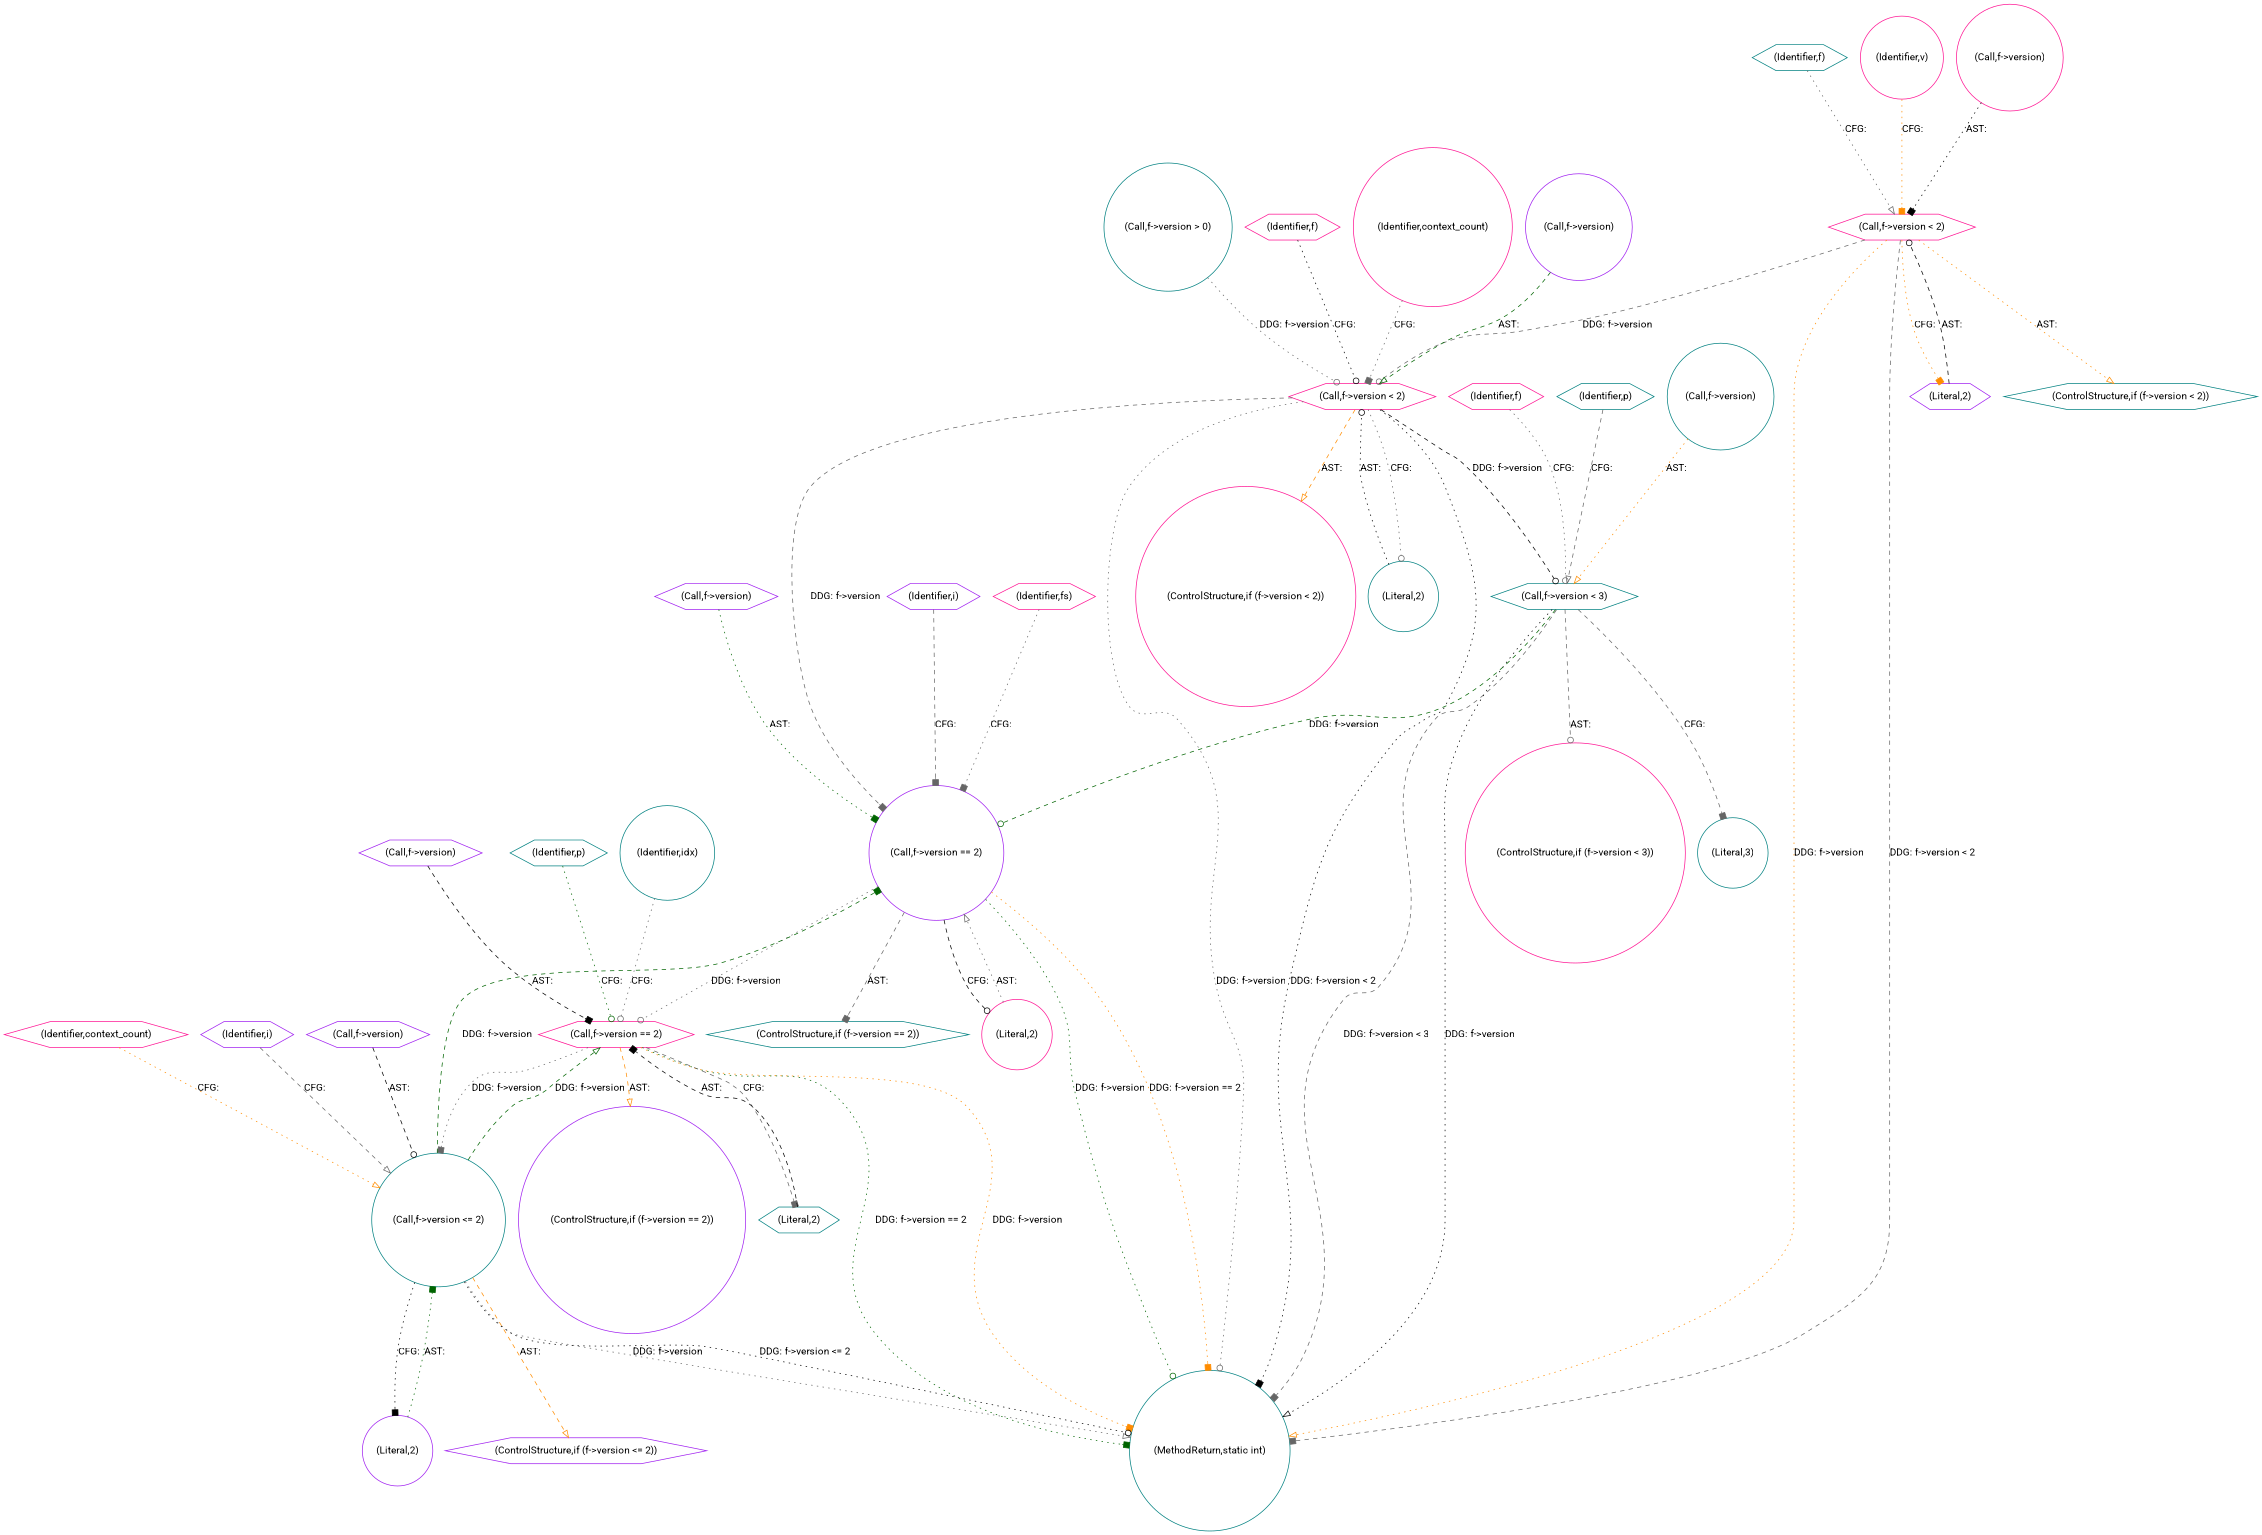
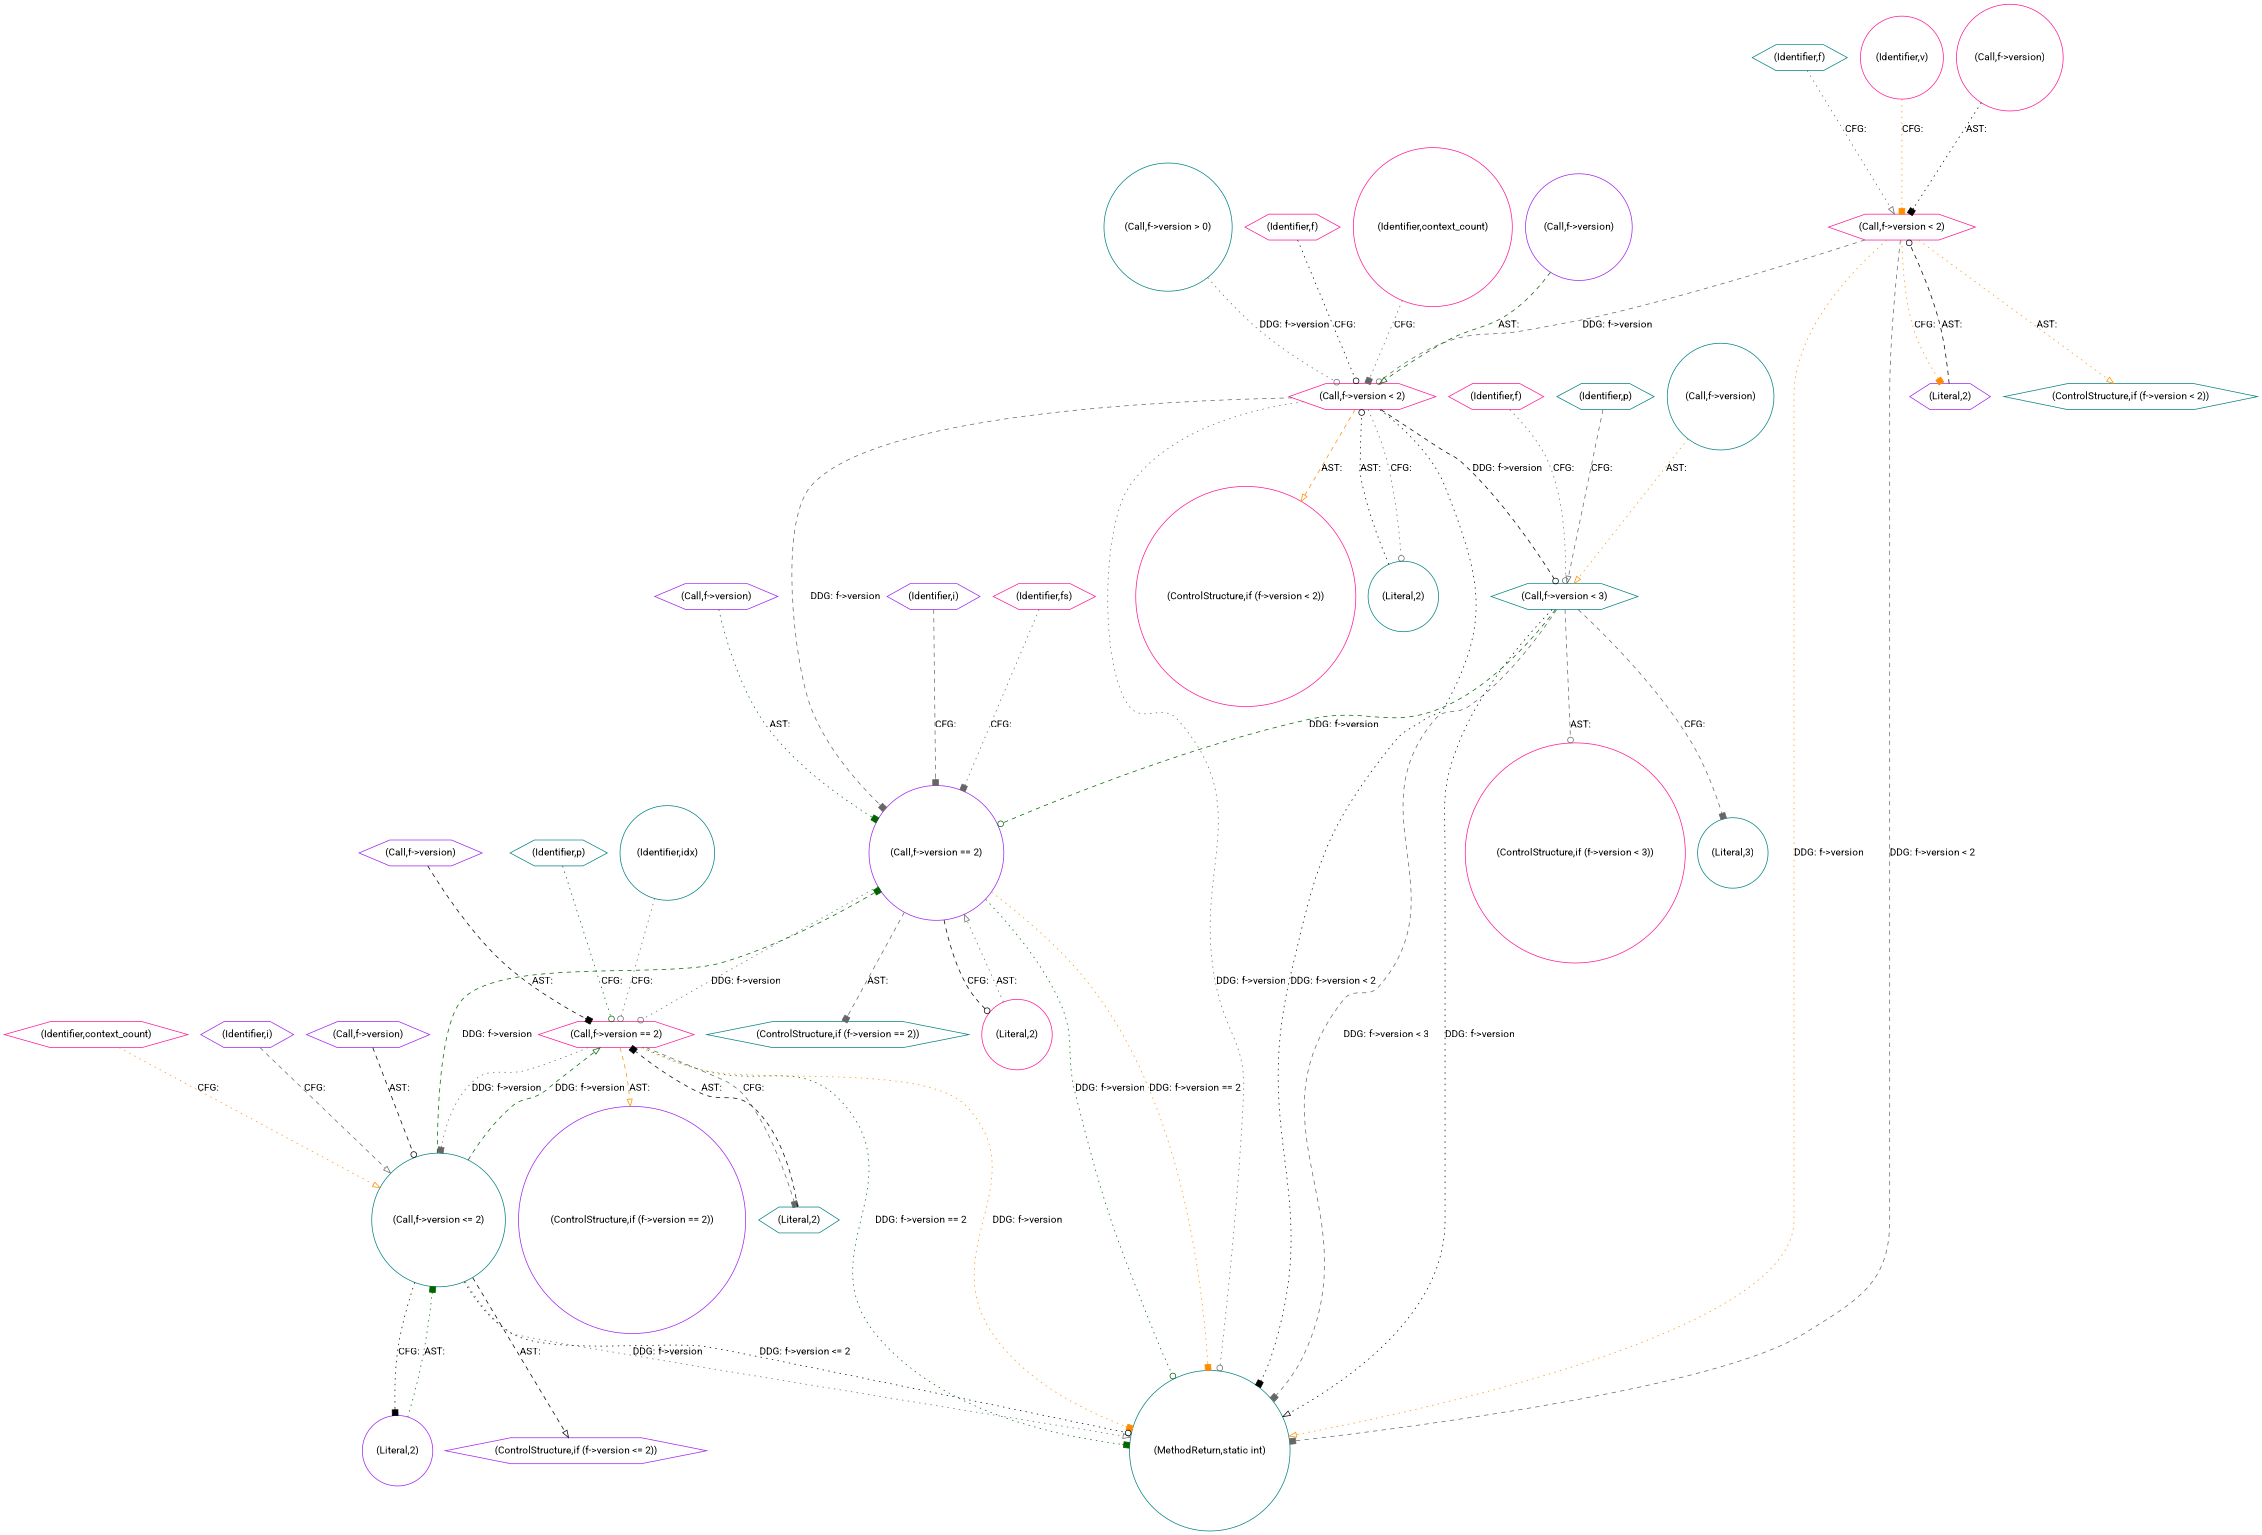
(519, 1354) -> (519, 1354)
